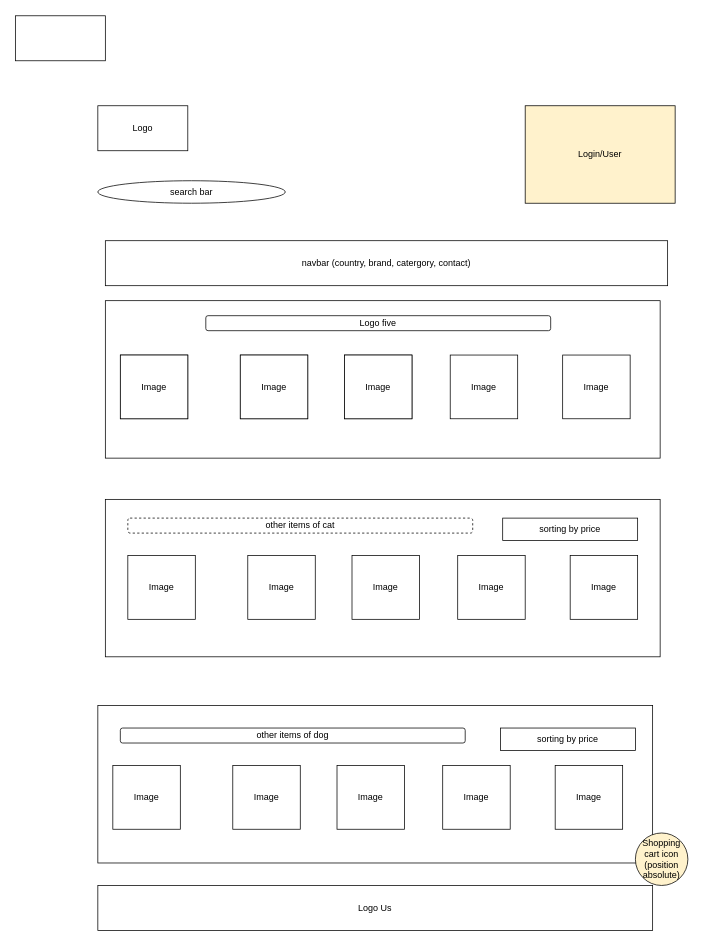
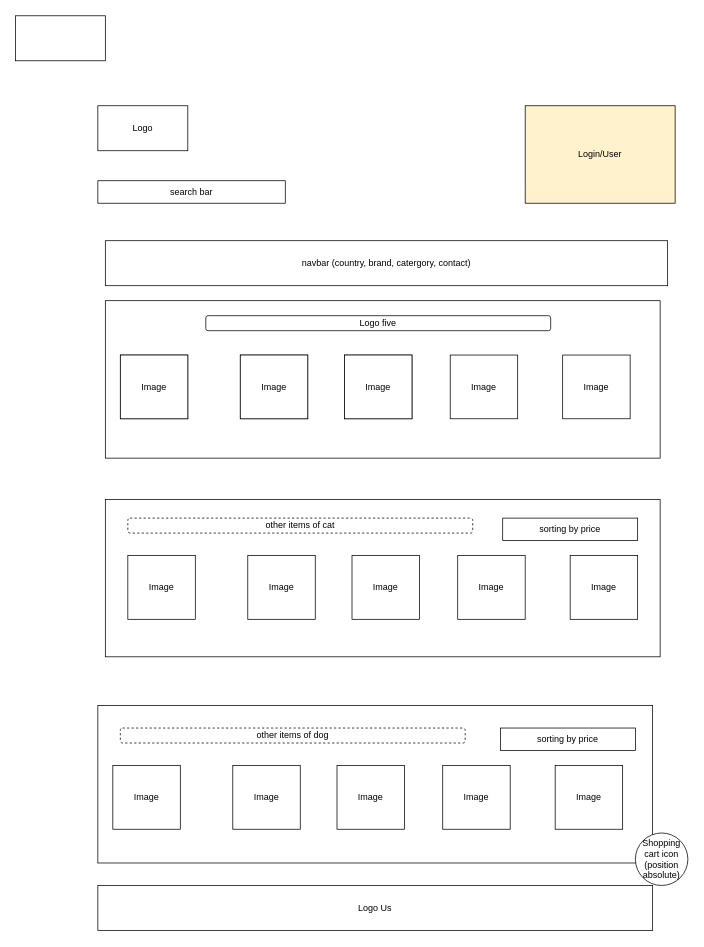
(192, 192) -> (192, 192)
(293, 735) -> (293, 735)
(662, 859) -> (662, 859)
